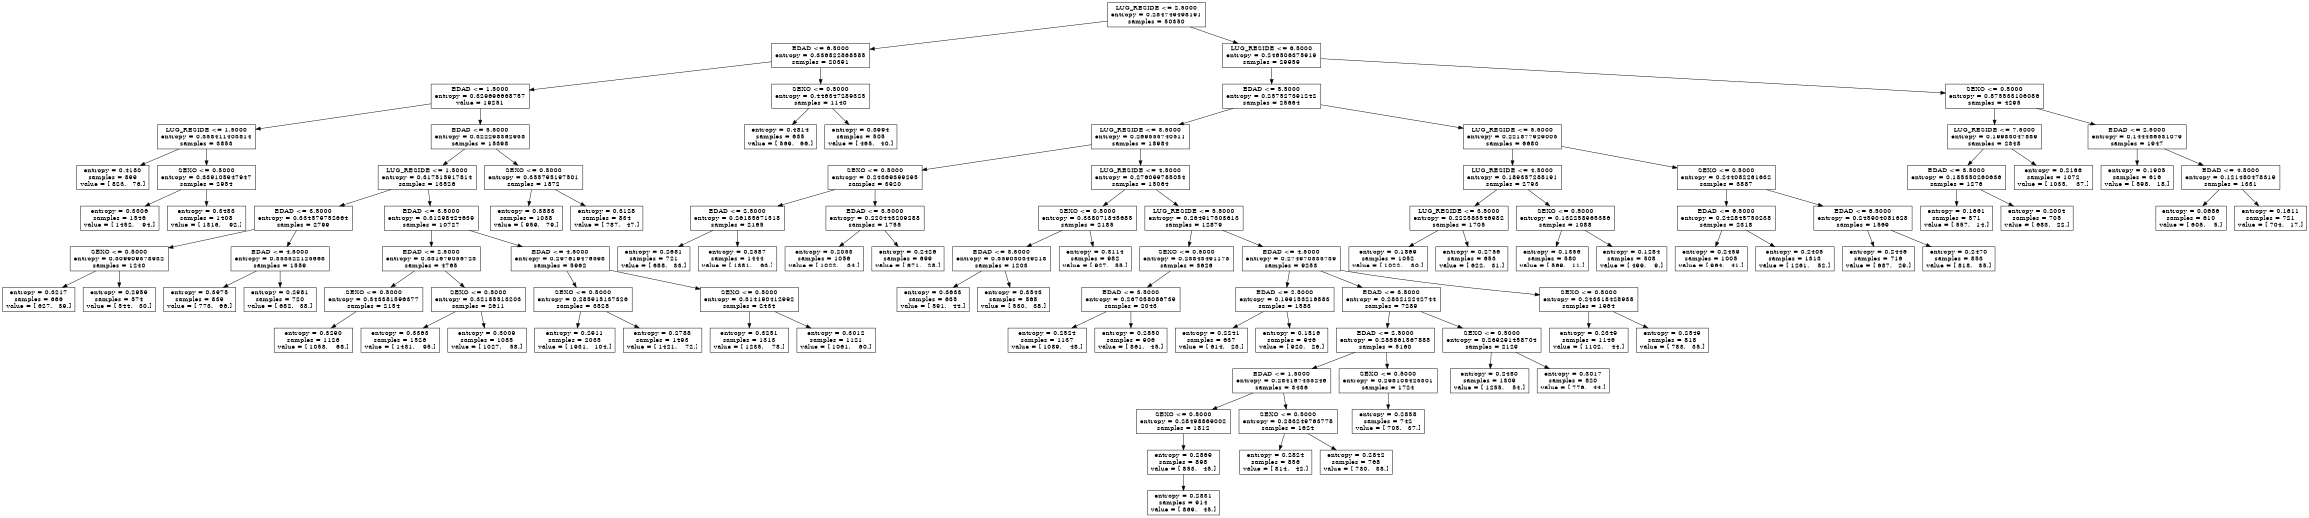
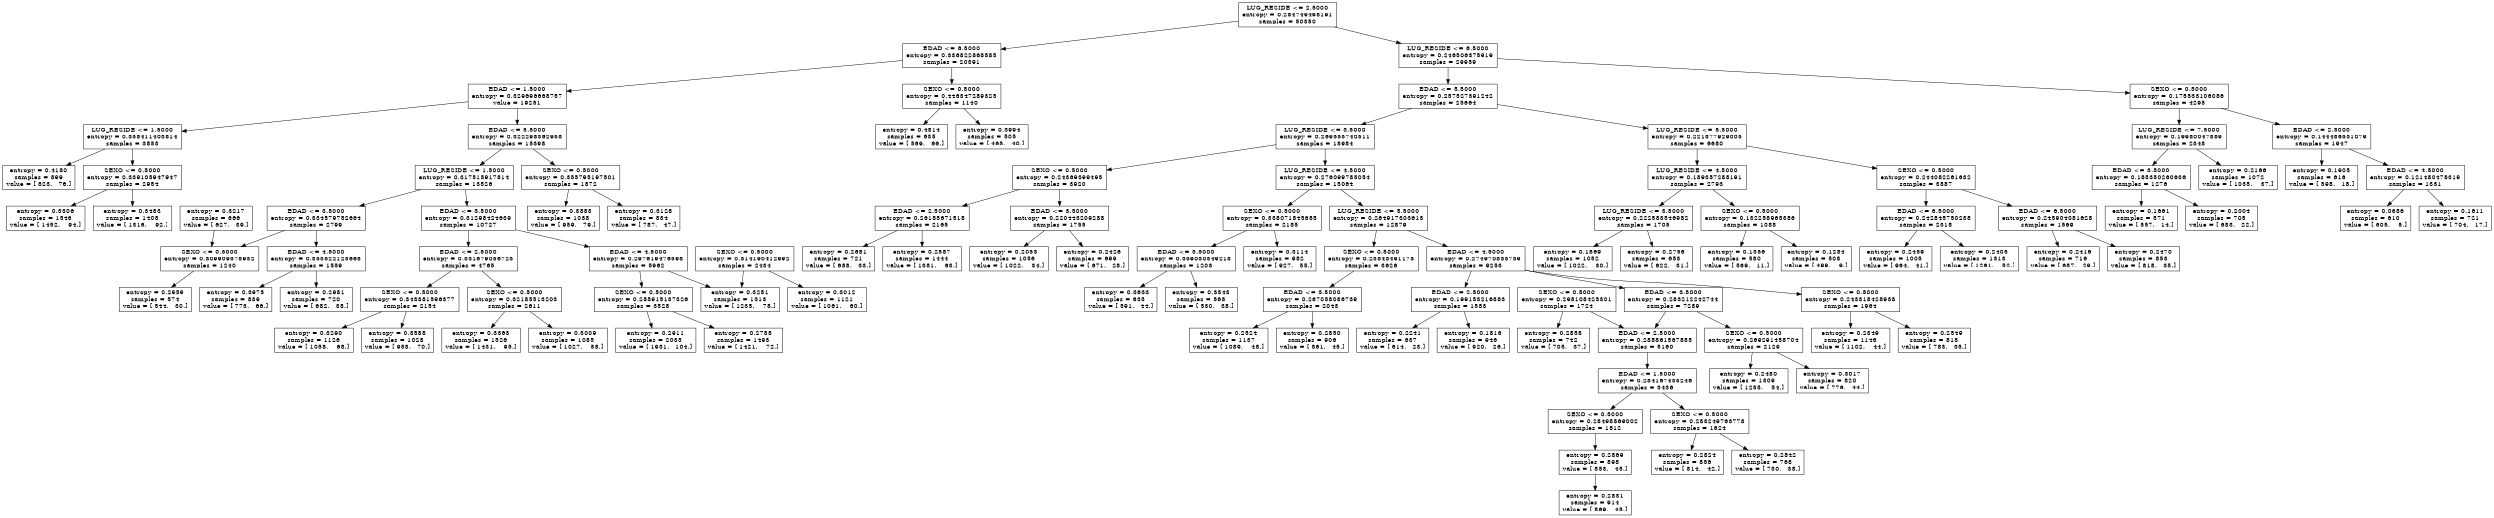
(1995, 96) -> (2179, 96)
(1995, 137) -> (2179, 137)
(875, 178) -> (1060, 178)
(1878, 259) -> (2063, 259)
(81, 278) -> (213, 236)
(653, 279) -> (687, 278)
none -> (398, 340)
(1387, 358) -> (1605, 319)
